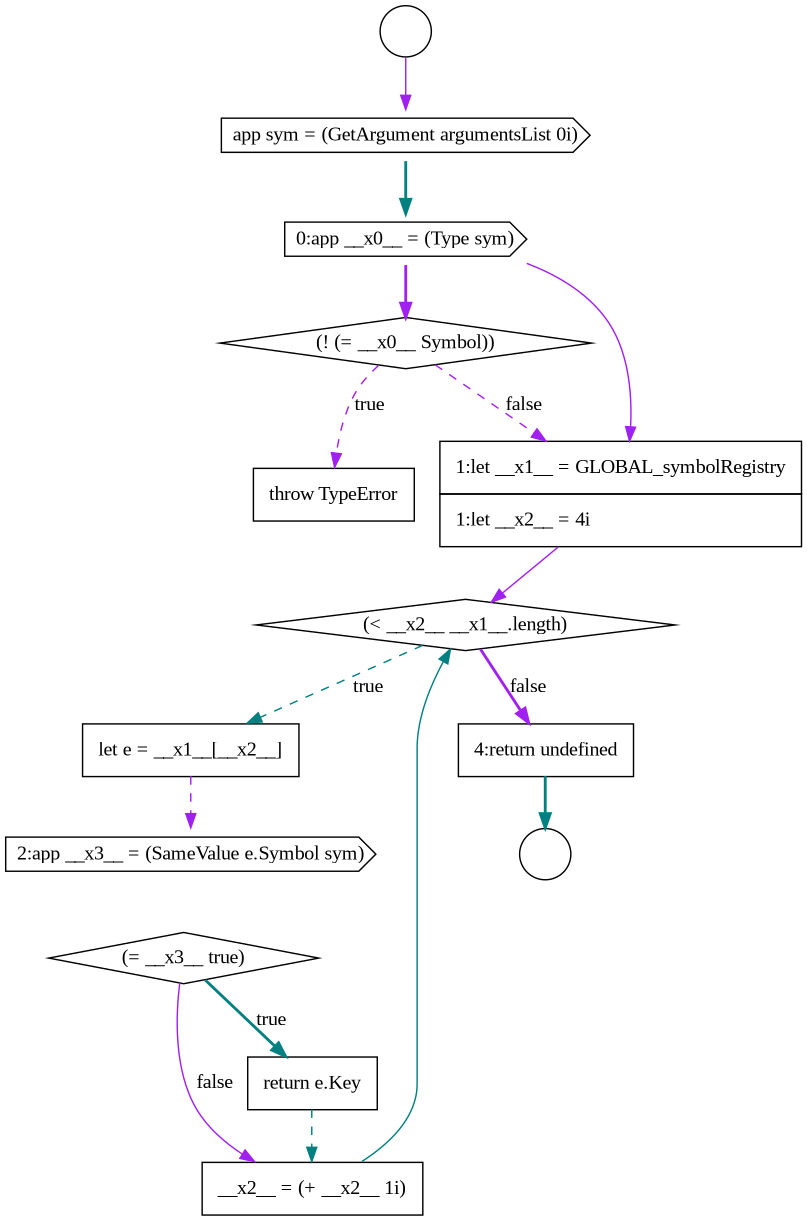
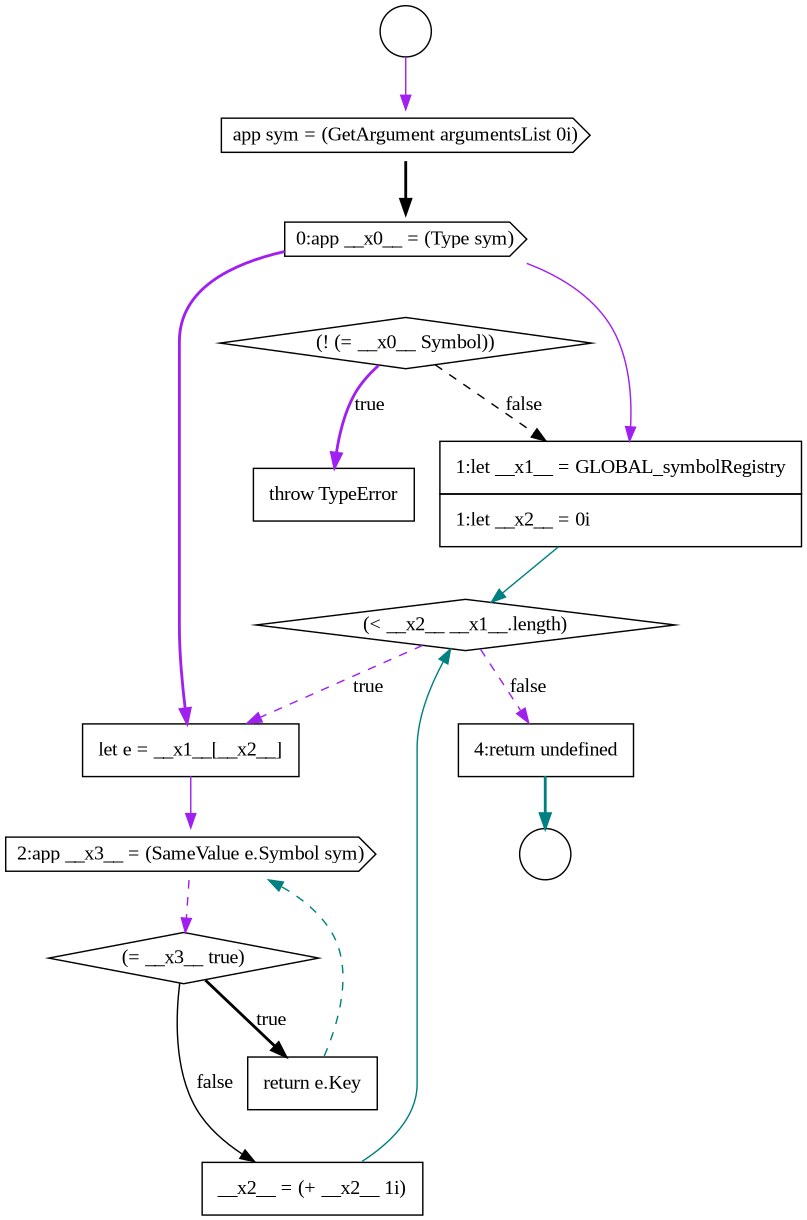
(406, 180) -> (406, 180)
(406, 284) -> (179, 450)
(485, 399) -> (485, 399)
(349, 405) -> (349, 405)
(523, 520) -> (523, 520)
(530, 570) -> (530, 570)
(501, 680) -> (501, 680)
(342, 681) -> (342, 681)
(191, 795) -> (191, 795)
none -> (188, 899)
(240, 1013) -> (240, 1013)
(184, 1079) -> (184, 1079)
(312, 1128) -> (341, 961)
